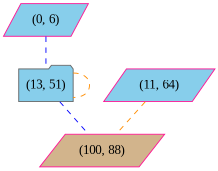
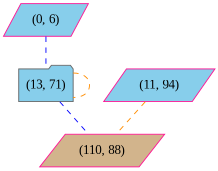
(46, 85) -> (46, 85)
(159, 85) -> (159, 85)
(102, 151) -> (102, 151)
